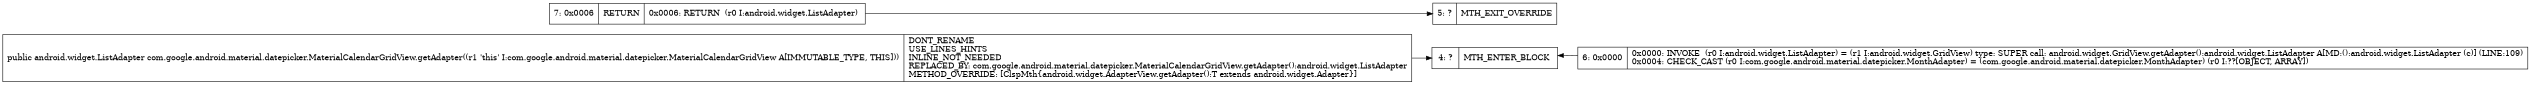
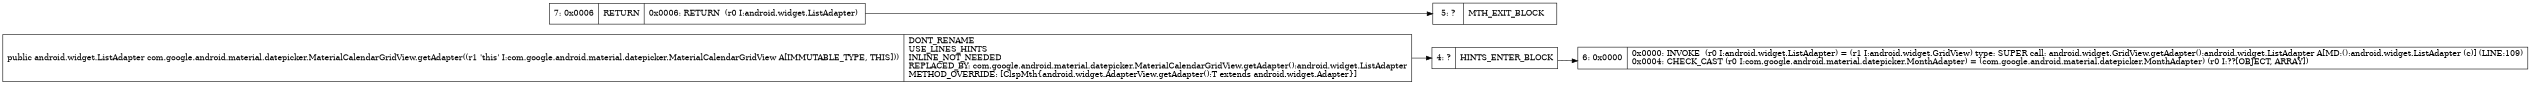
(1507, 13) -> (1506, 13)
(1571, 55) -> (1565, 61)
(1507, 58) -> (1507, 58)
